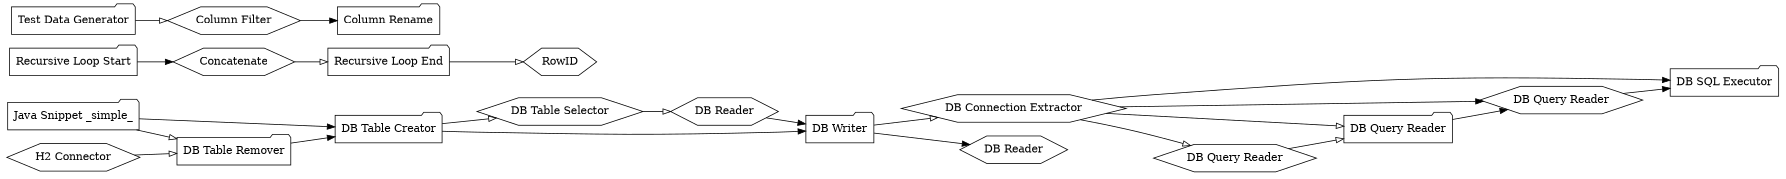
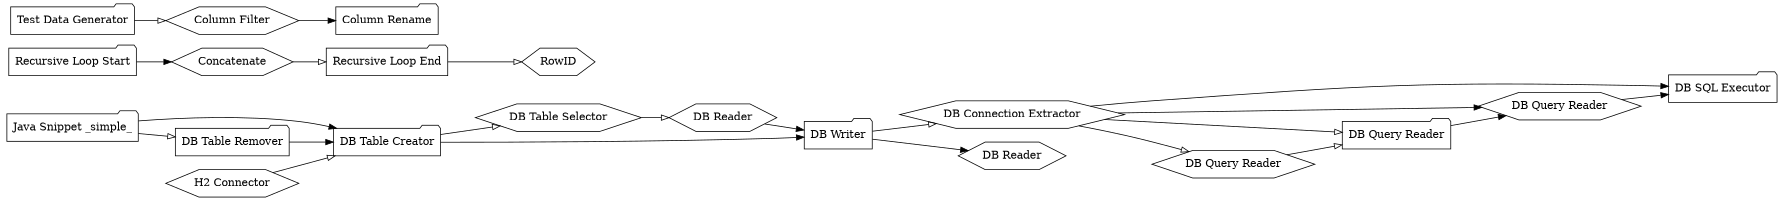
(152, 154) -> (300, 165)
